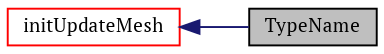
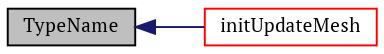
(224, 27) -> (180, 27)
